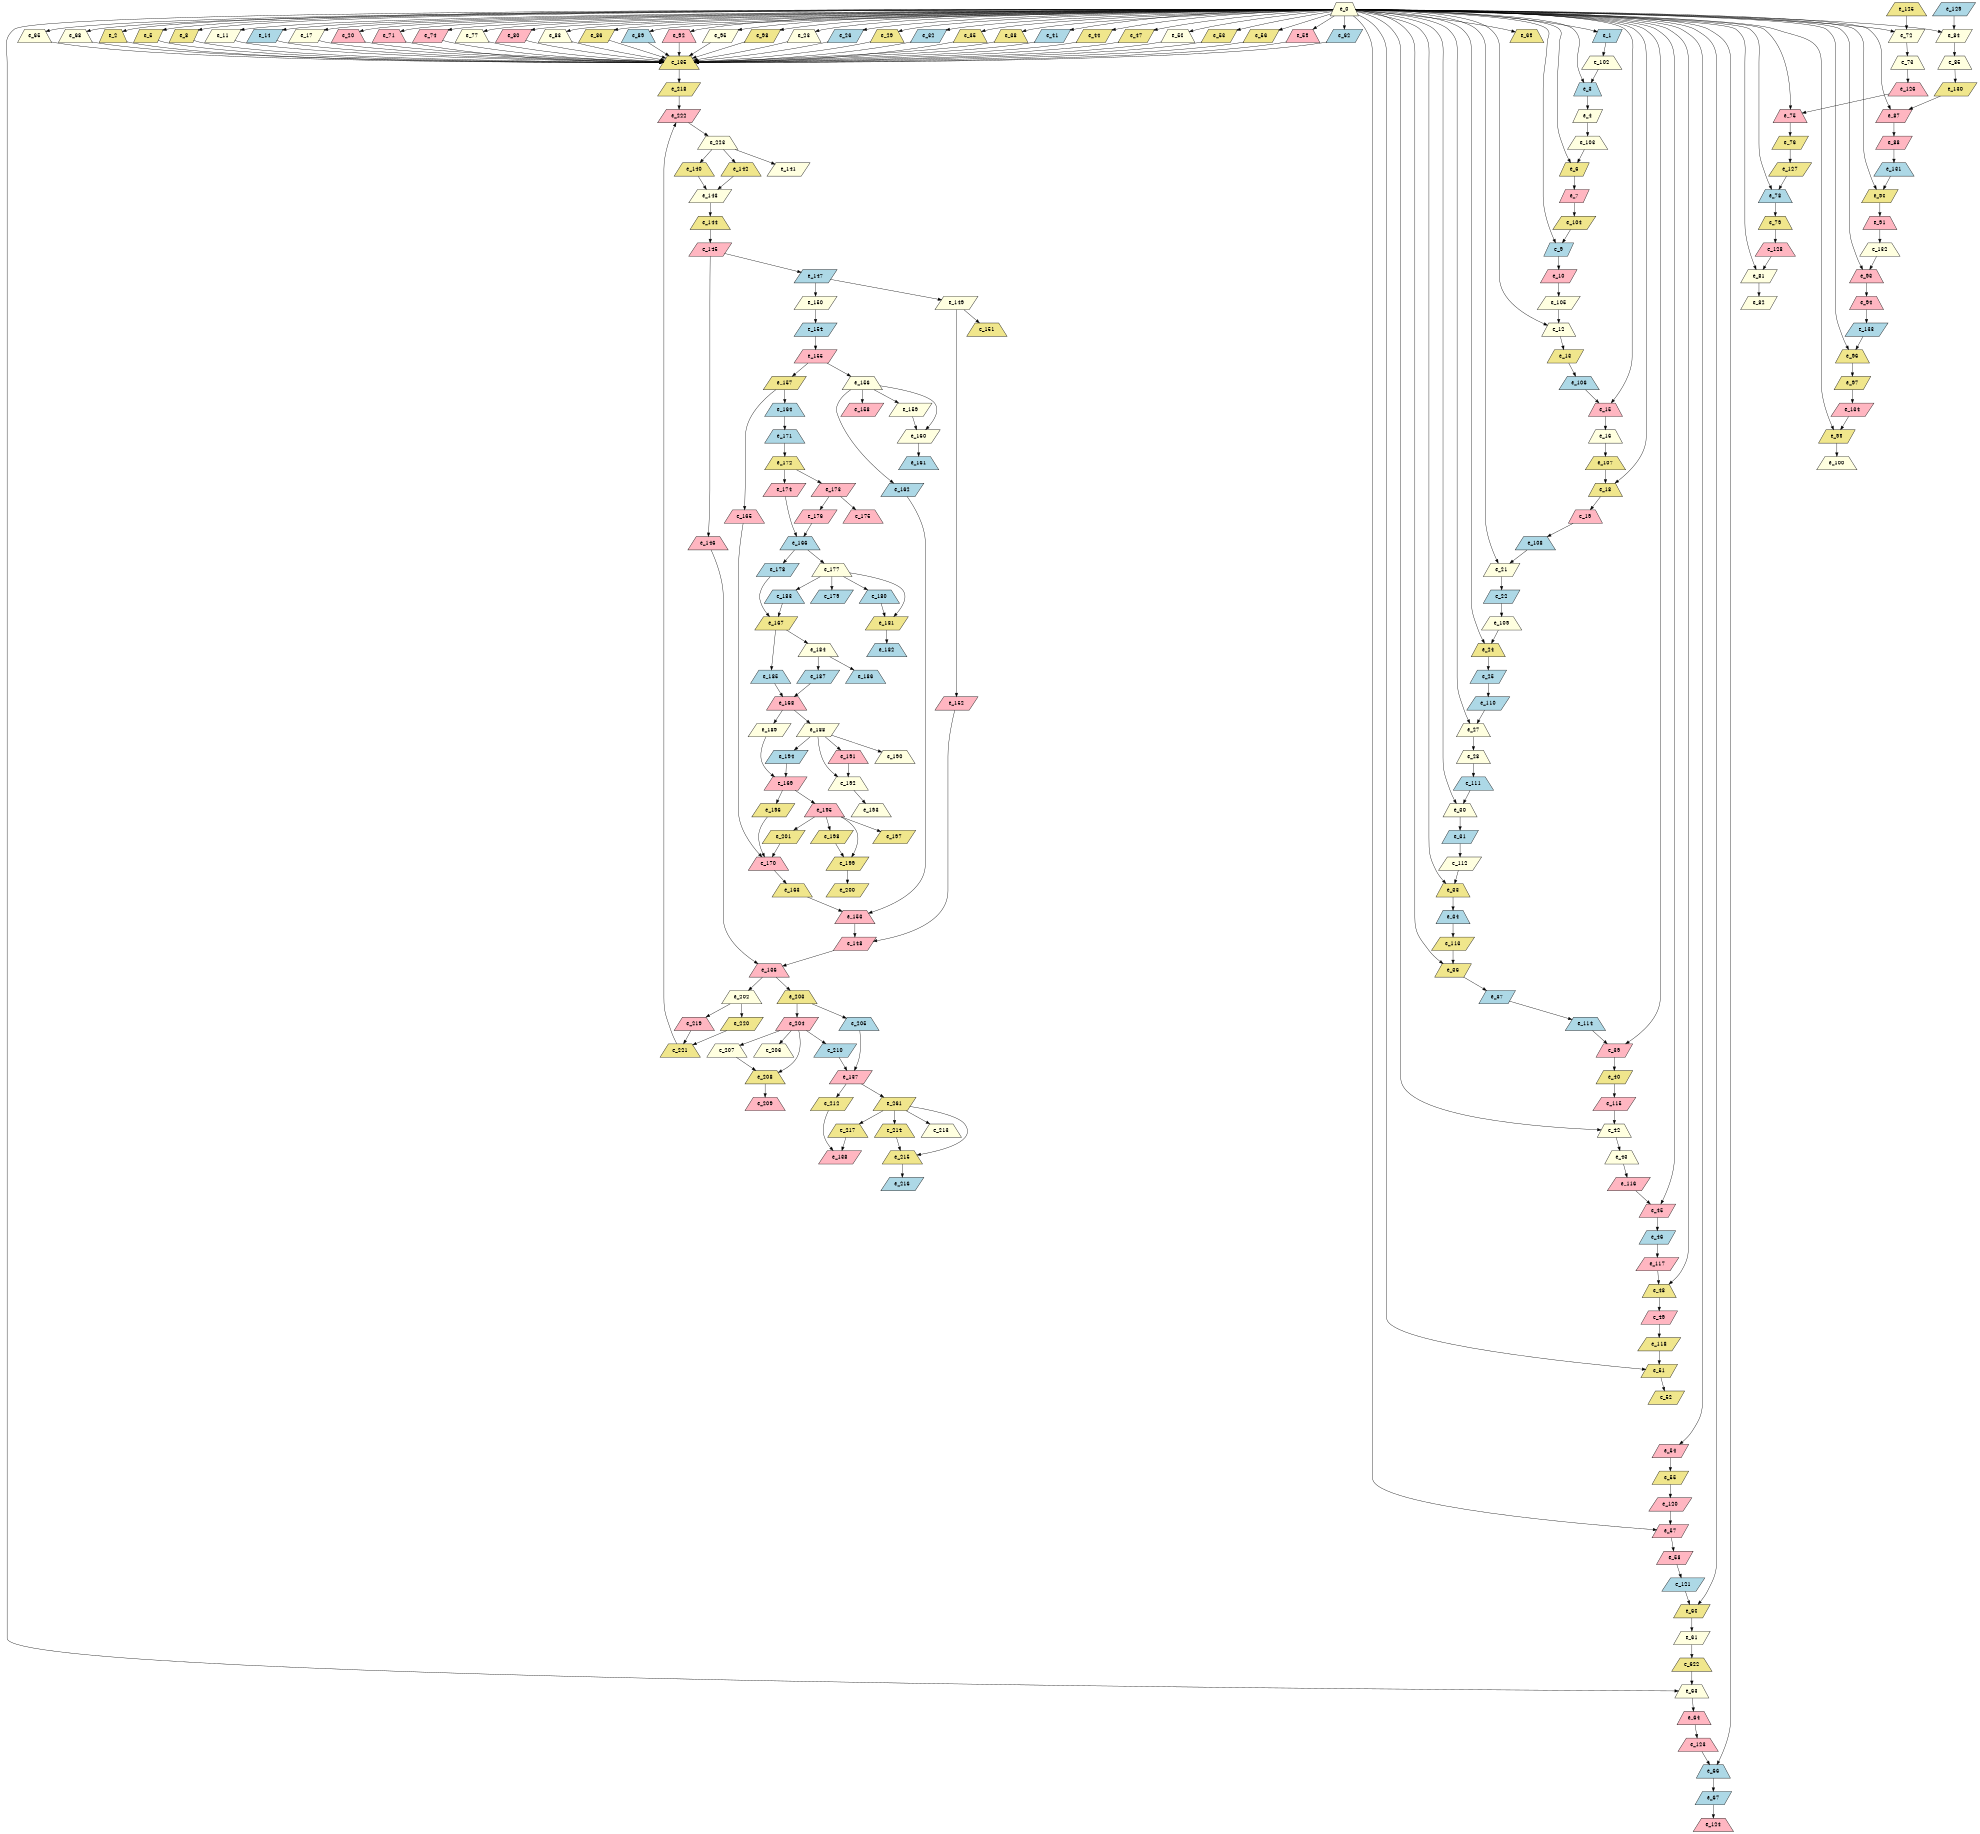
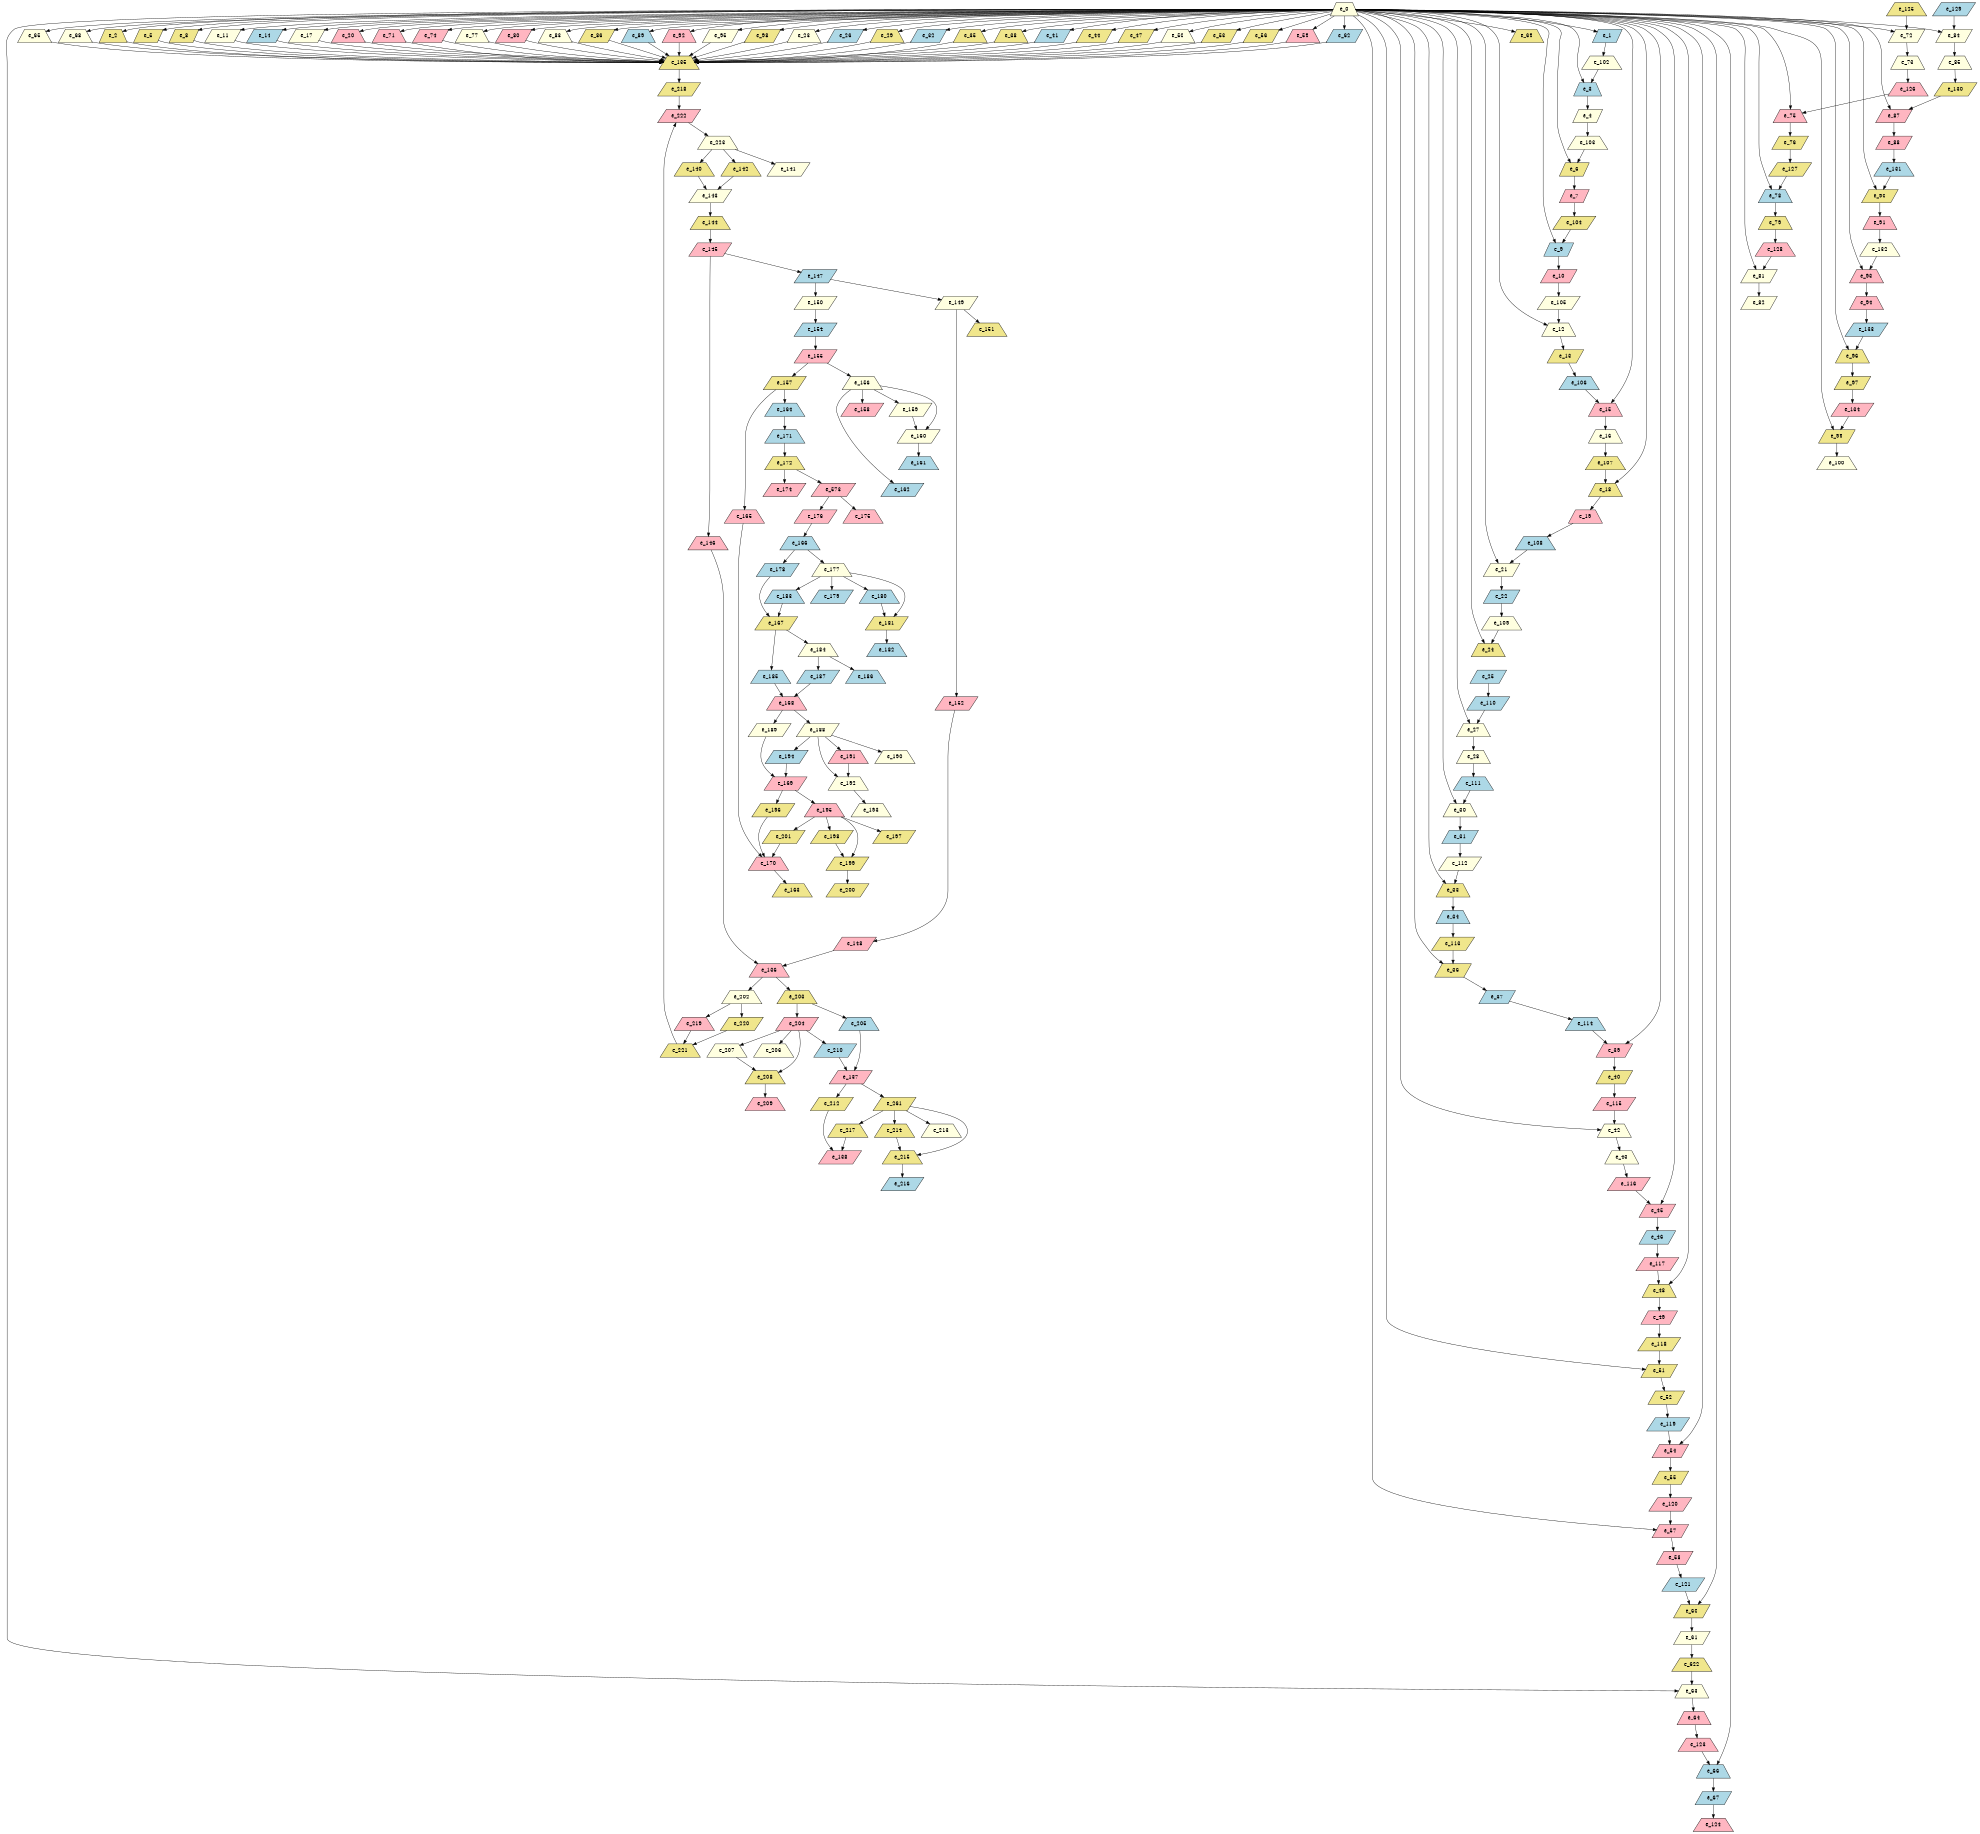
(833, 490) -> (833, 490)
(789, 515) -> none
(1488, 662) -> none
(855, 917) -> none
none -> (1668, 1424)
